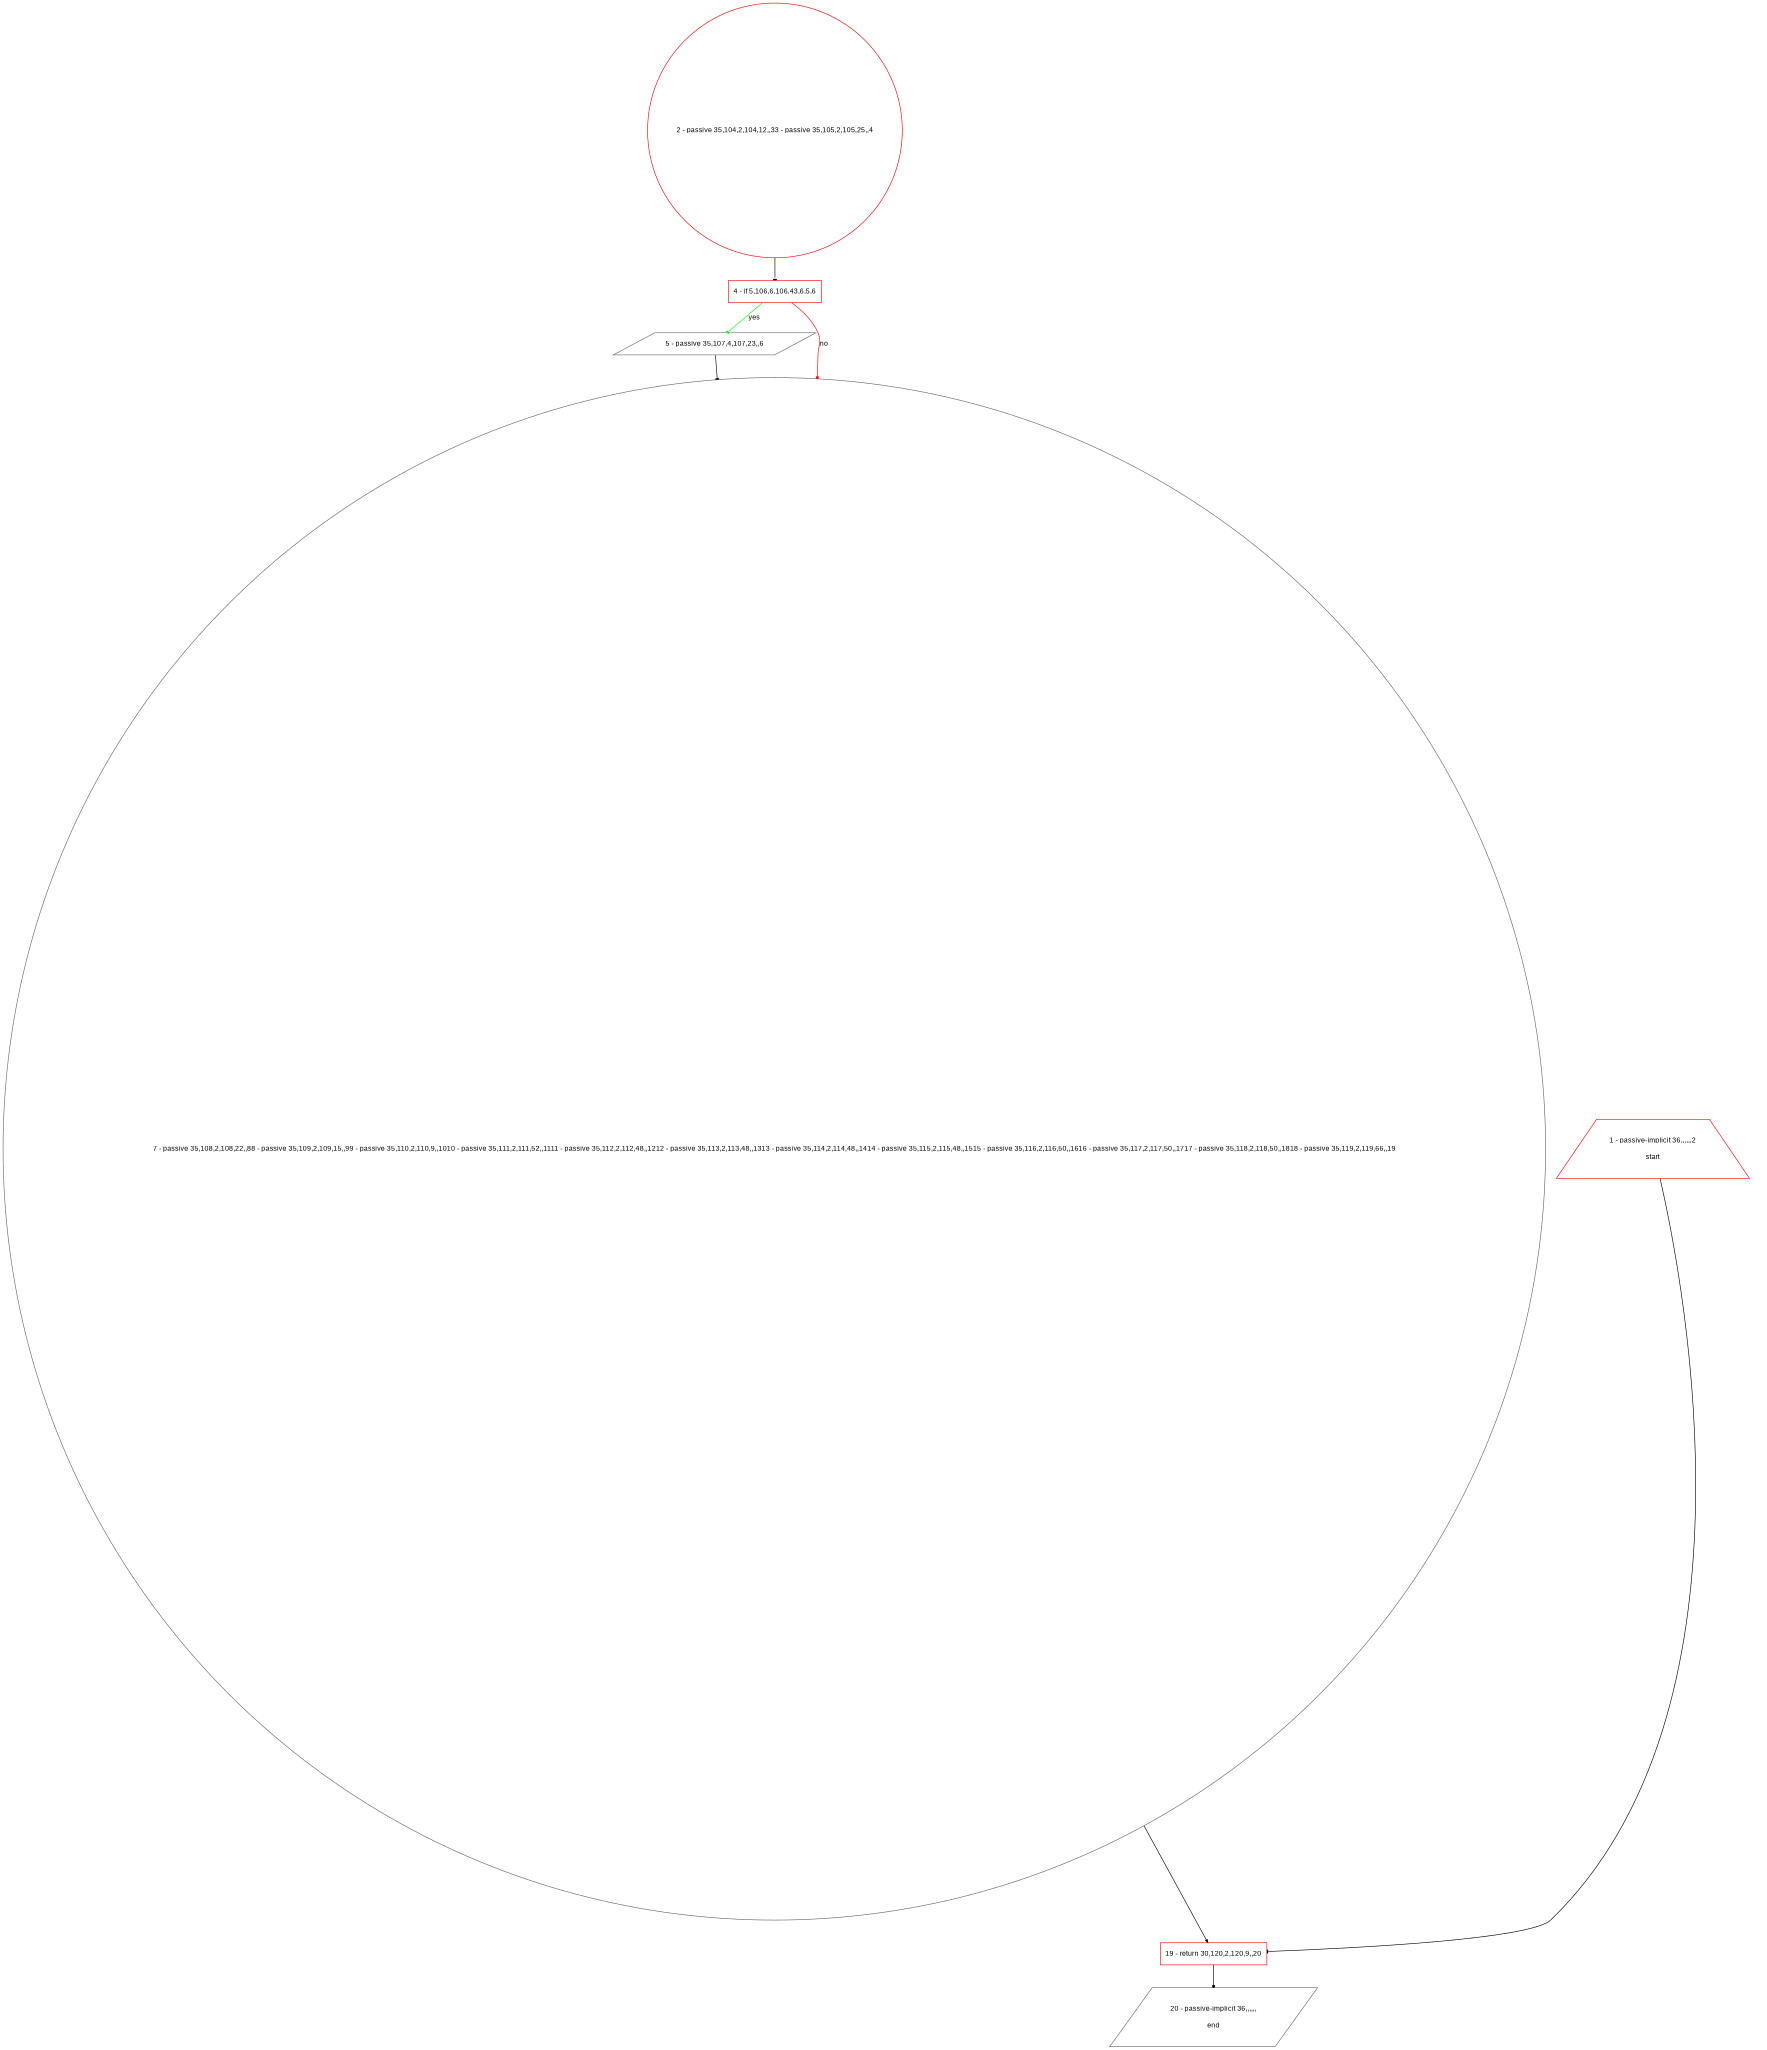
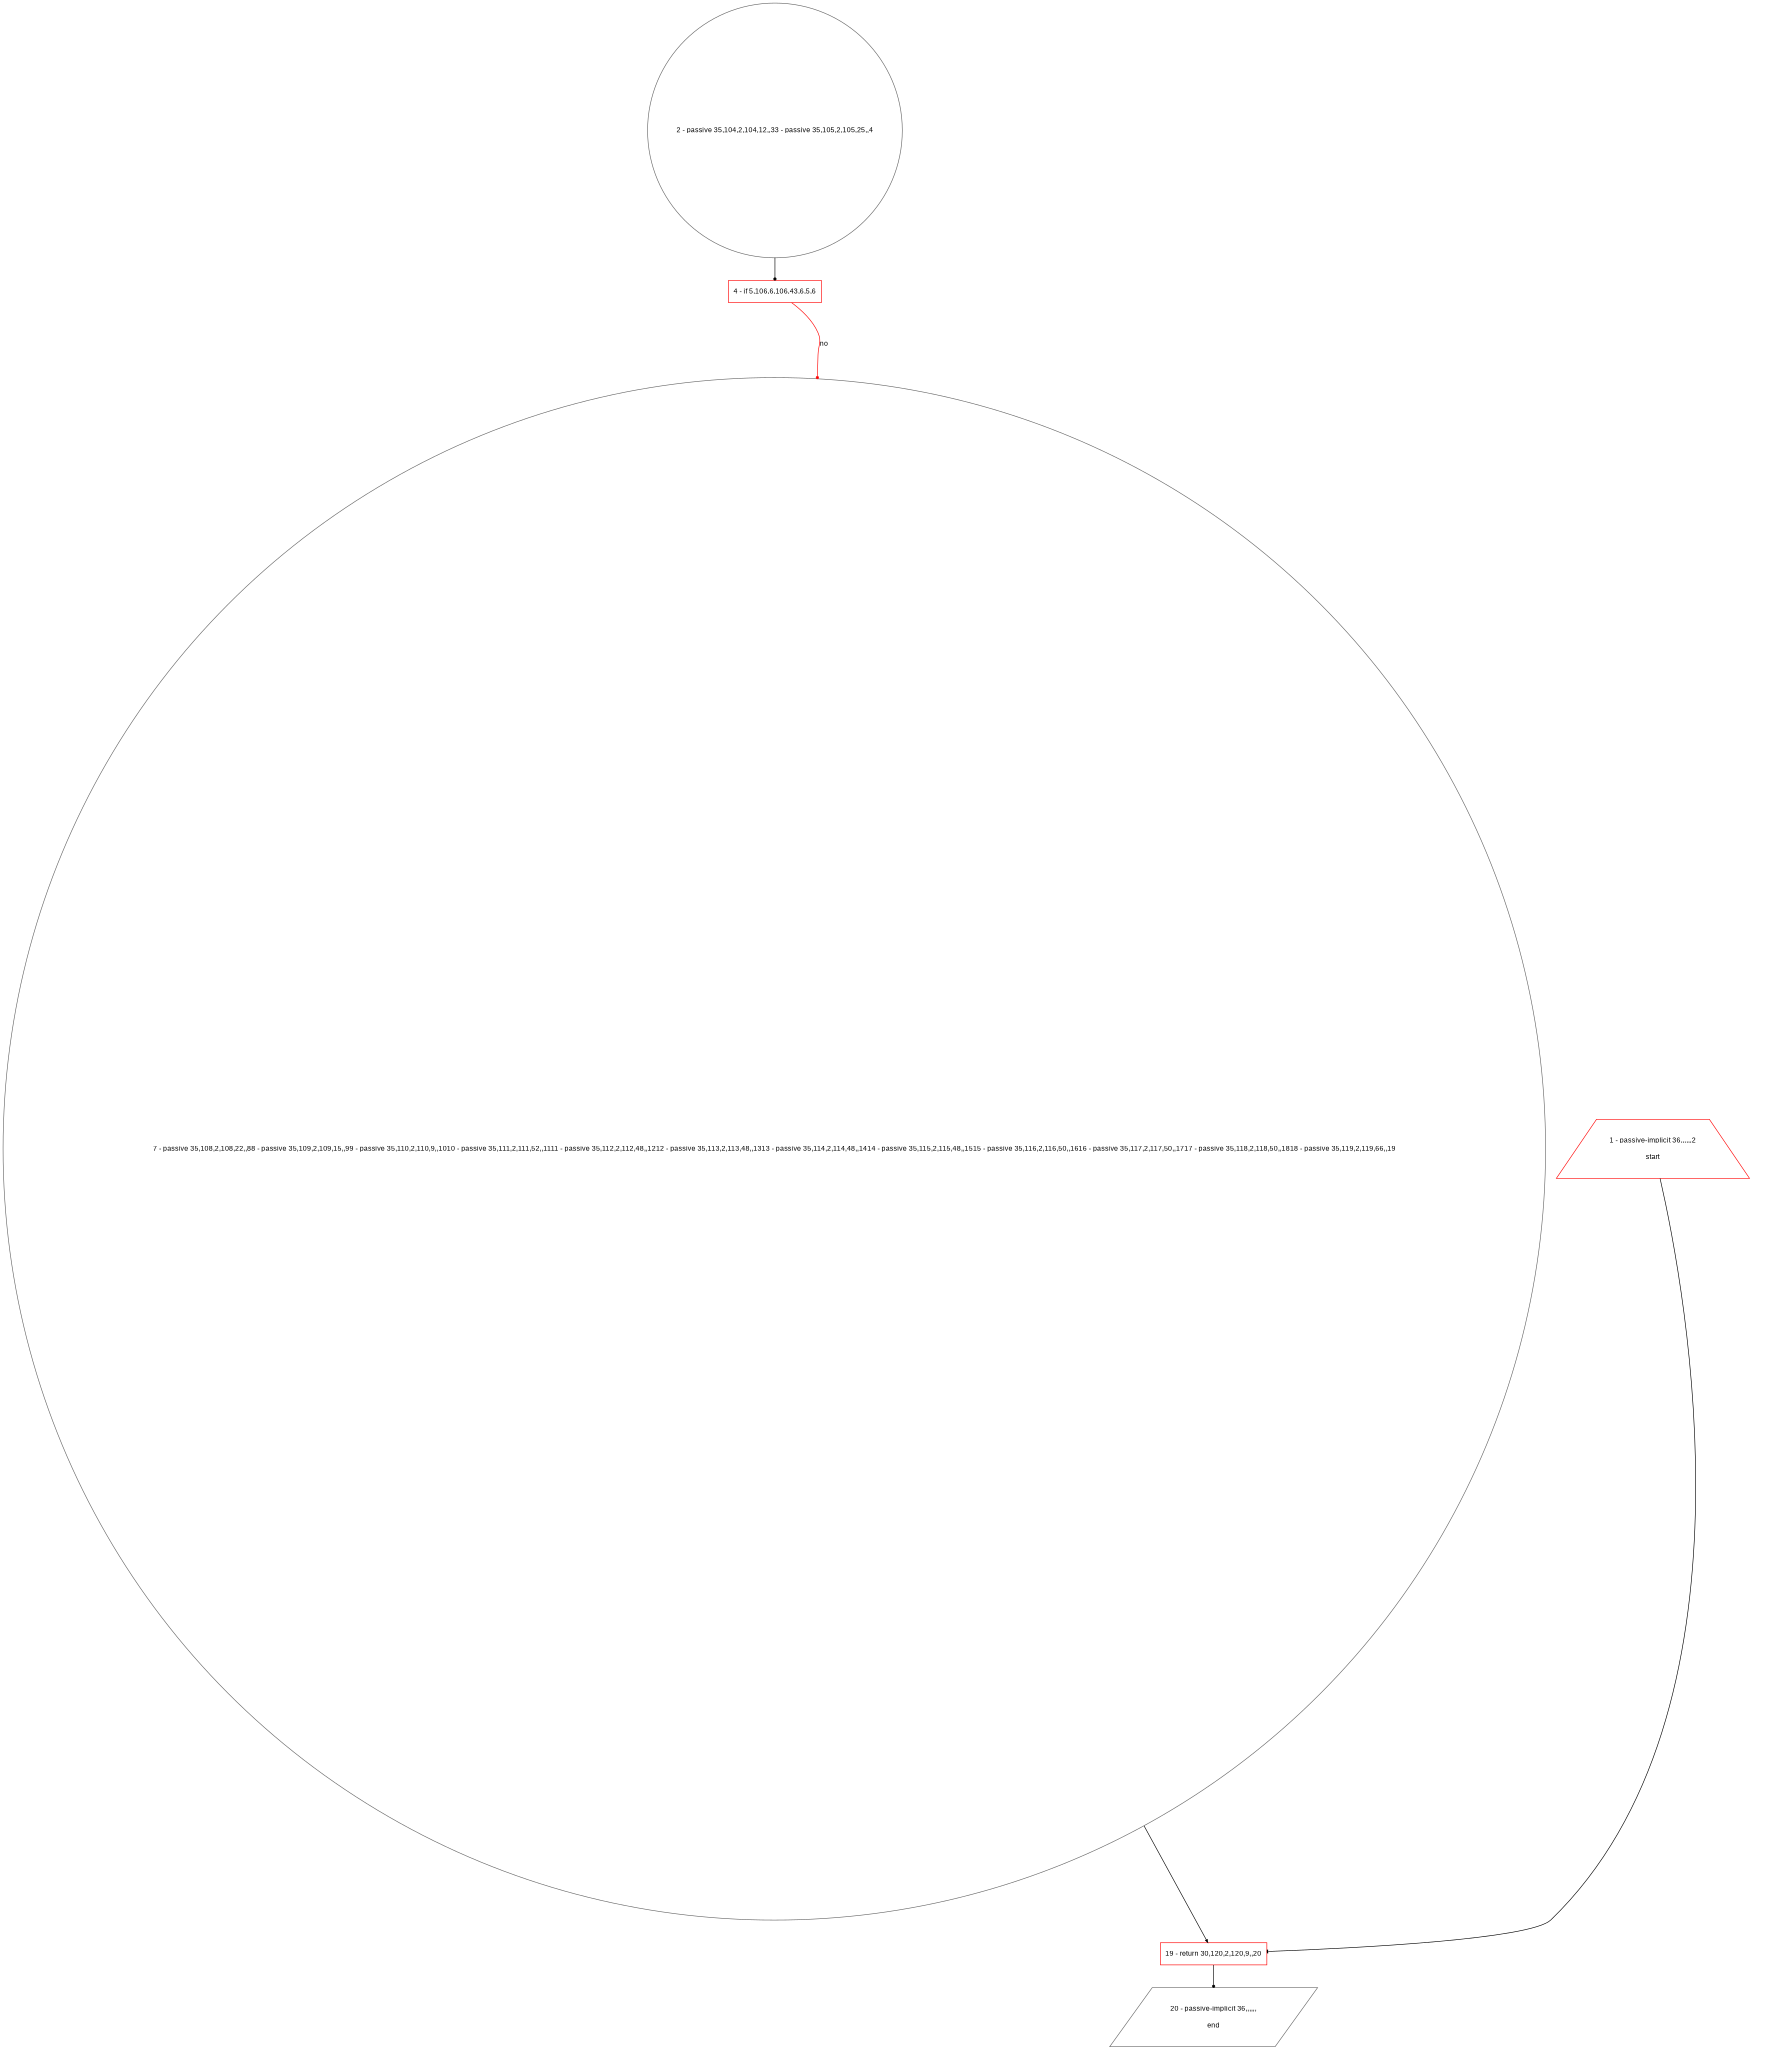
(775, 130) -> (775, 130)
(775, 268) -> (775, 268)
(715, 344) -> none
